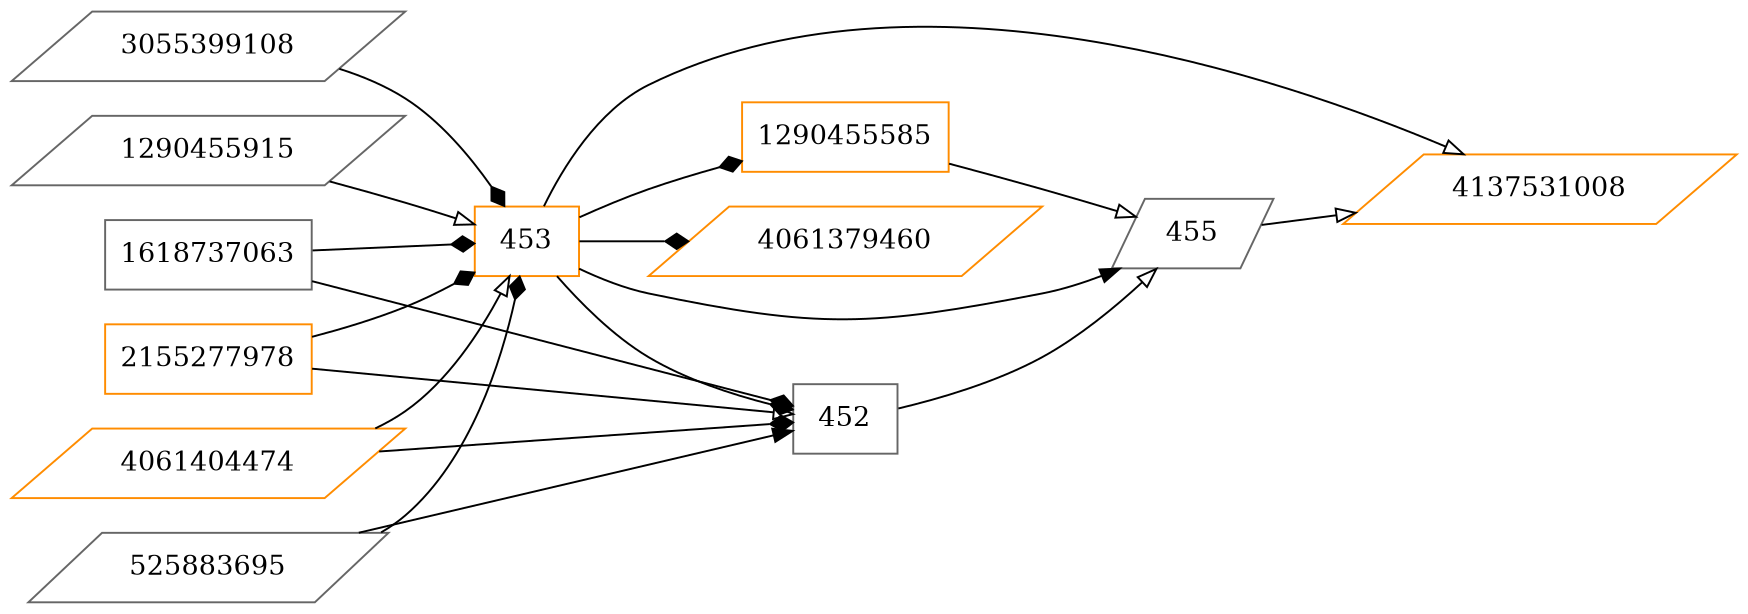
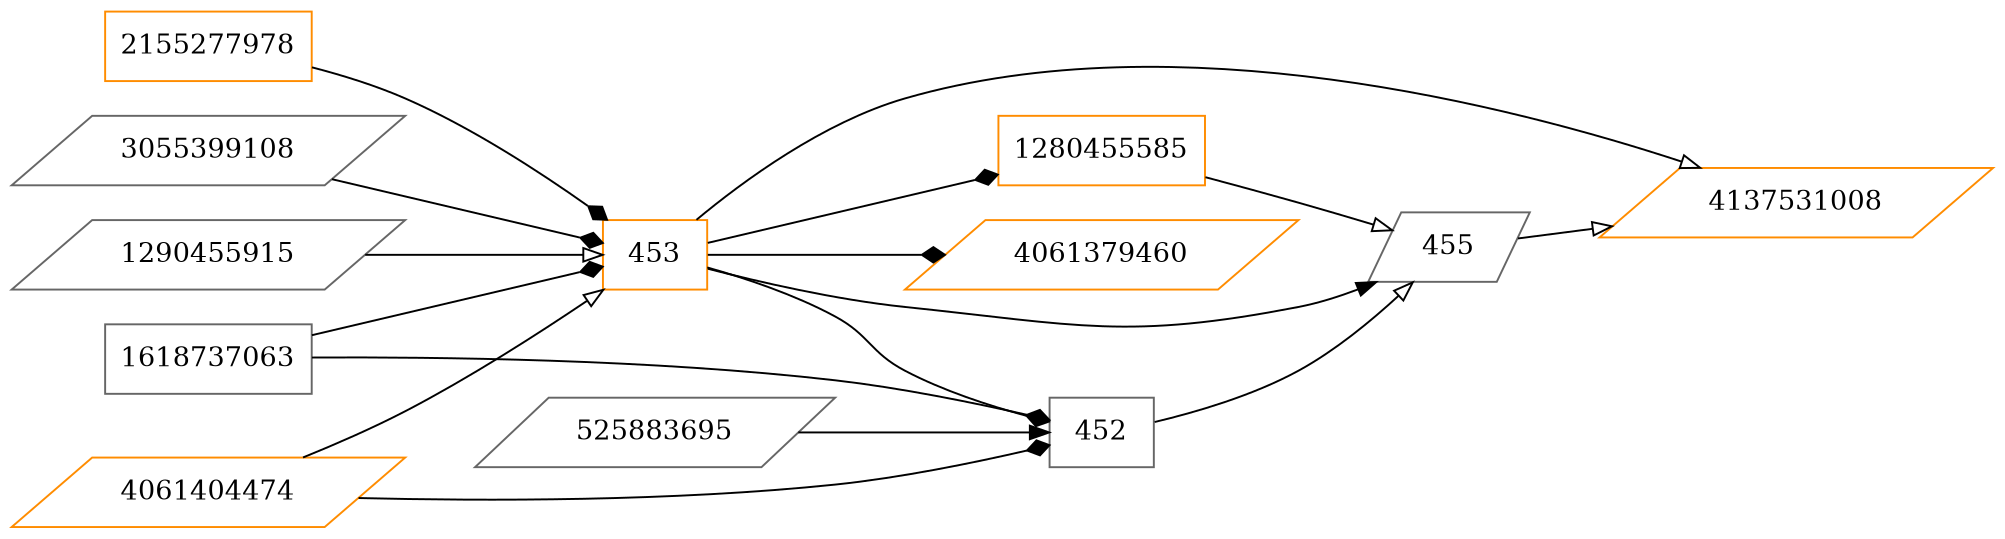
(845, 137) -> (1102, 151)
(543, 390) -> none
(470, 429) -> none
